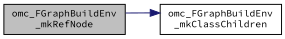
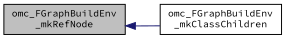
(138, 13) -> (148, 26)
